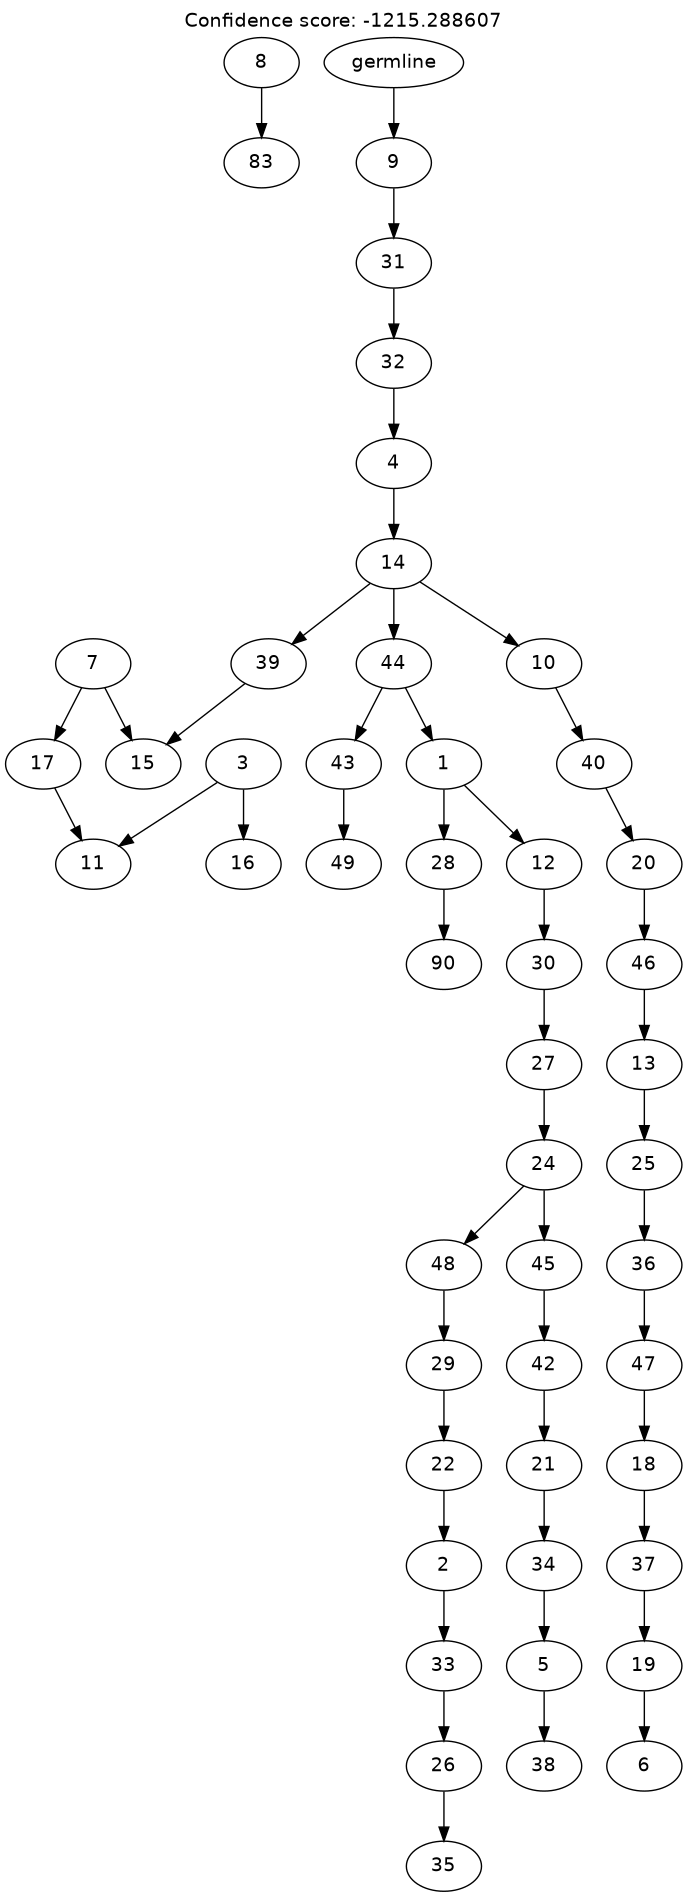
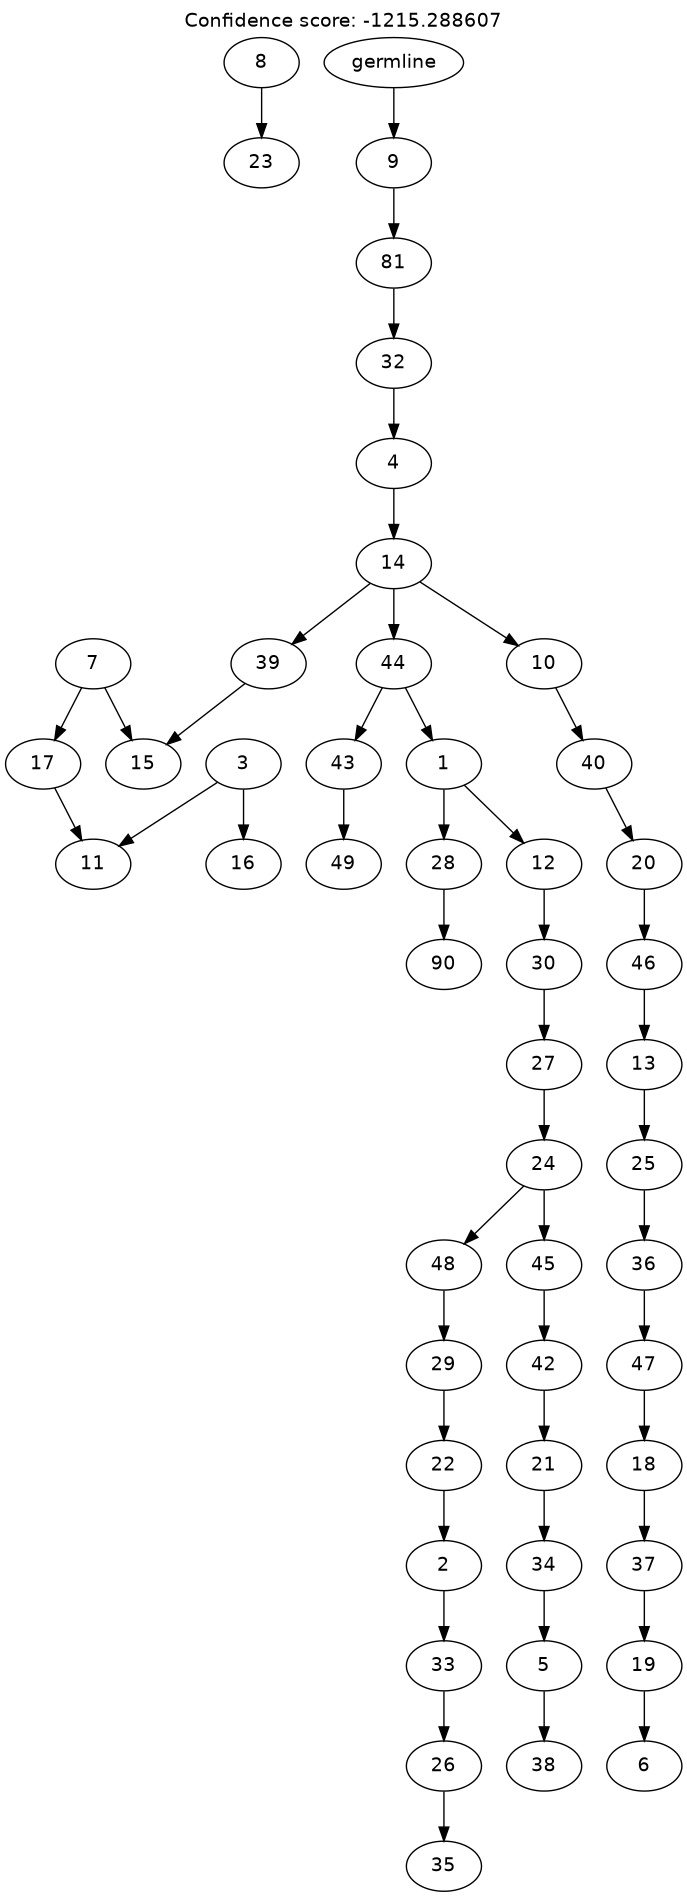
(262, 163) -> (262, 163)
(394, 263) -> (394, 263)
